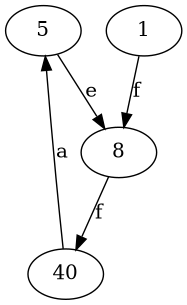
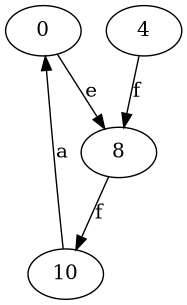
(43, 31) -> (43, 31)
(144, 31) -> (144, 31)
(66, 274) -> (66, 274)
